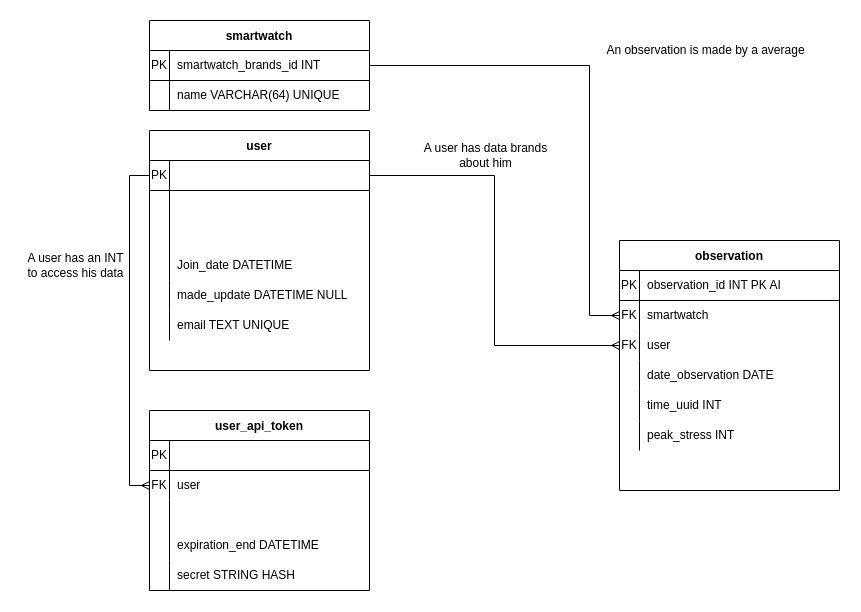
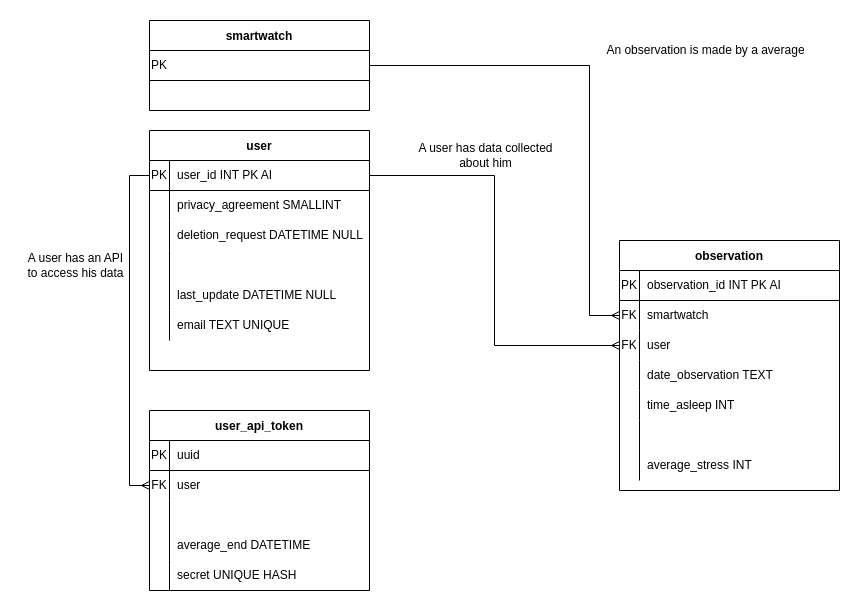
(270, 66) -> none
(270, 96) -> none
(486, 156) -> (486, 156)
none -> (270, 176)
none -> (270, 206)
none -> (270, 236)
(76, 266) -> (76, 266)
(270, 266) -> none
(258, 296) -> (257, 296)
(715, 376) -> (715, 376)
(687, 406) -> (693, 406)
(740, 436) -> none
none -> (270, 456)
none -> (740, 466)
(250, 546) -> (243, 546)
(235, 576) -> (235, 576)
